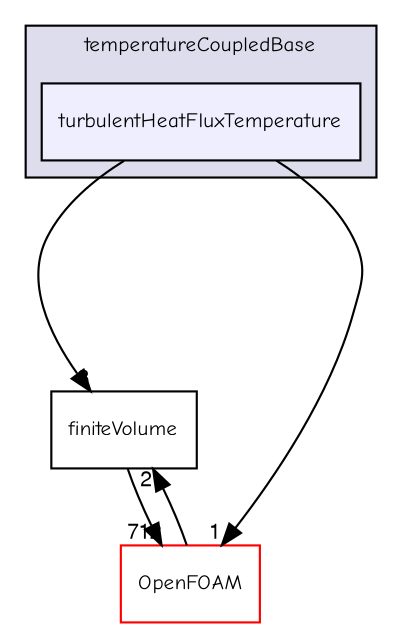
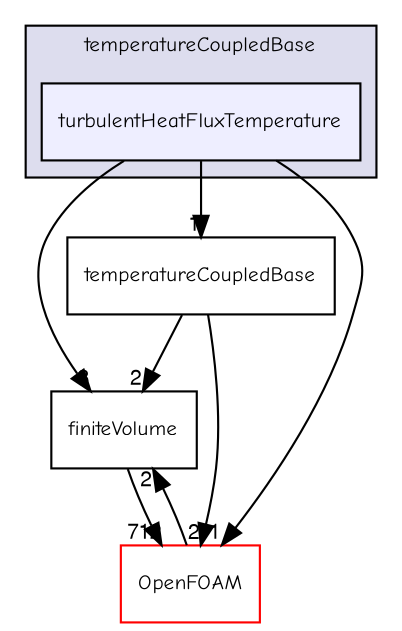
none -> (201, 276)
